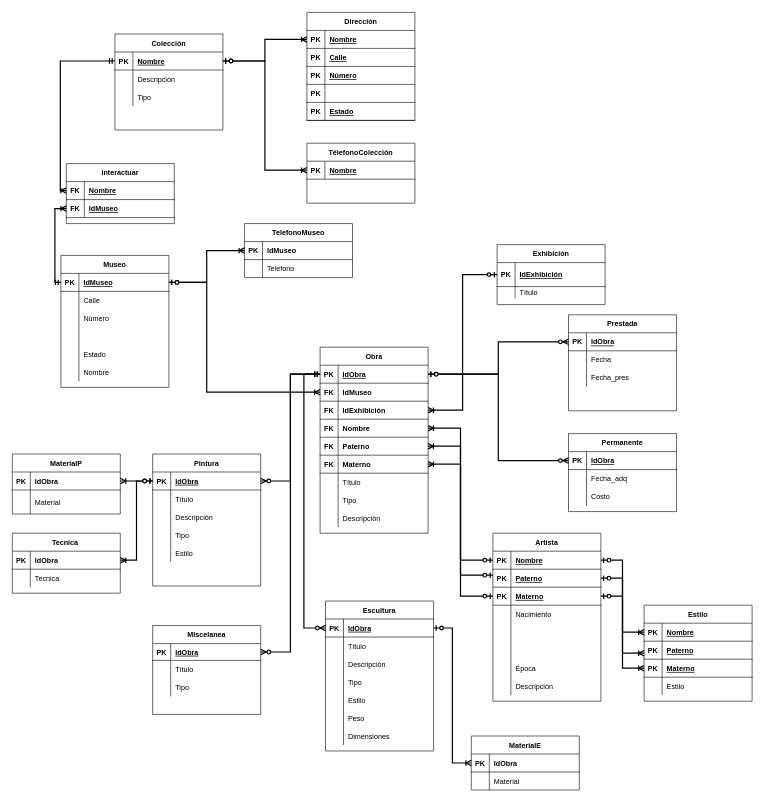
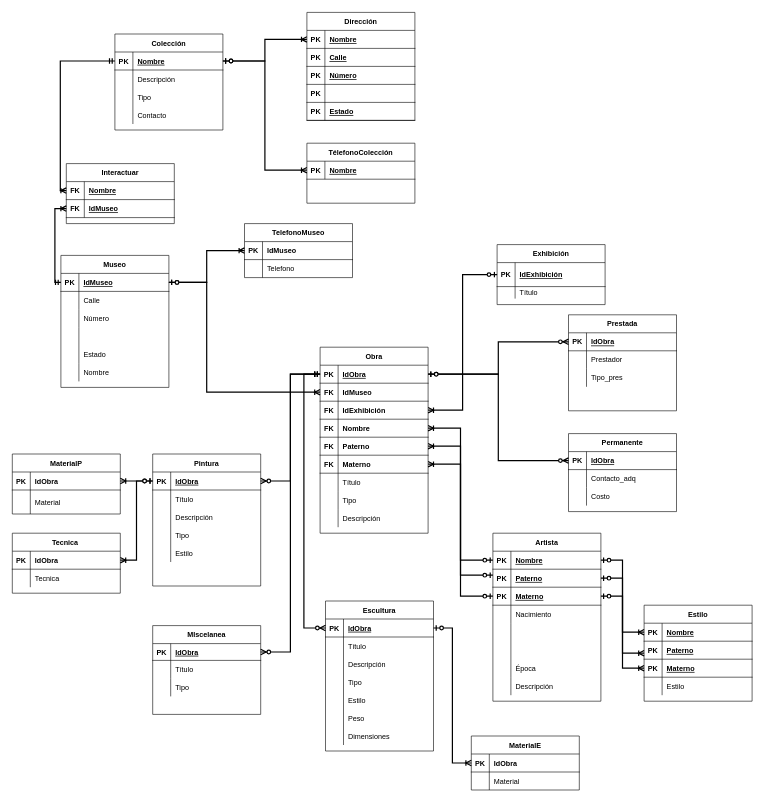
none -> (178, 115)
(601, 360) -> (609, 360)
(611, 378) -> (608, 378)
(609, 479) -> (615, 479)
